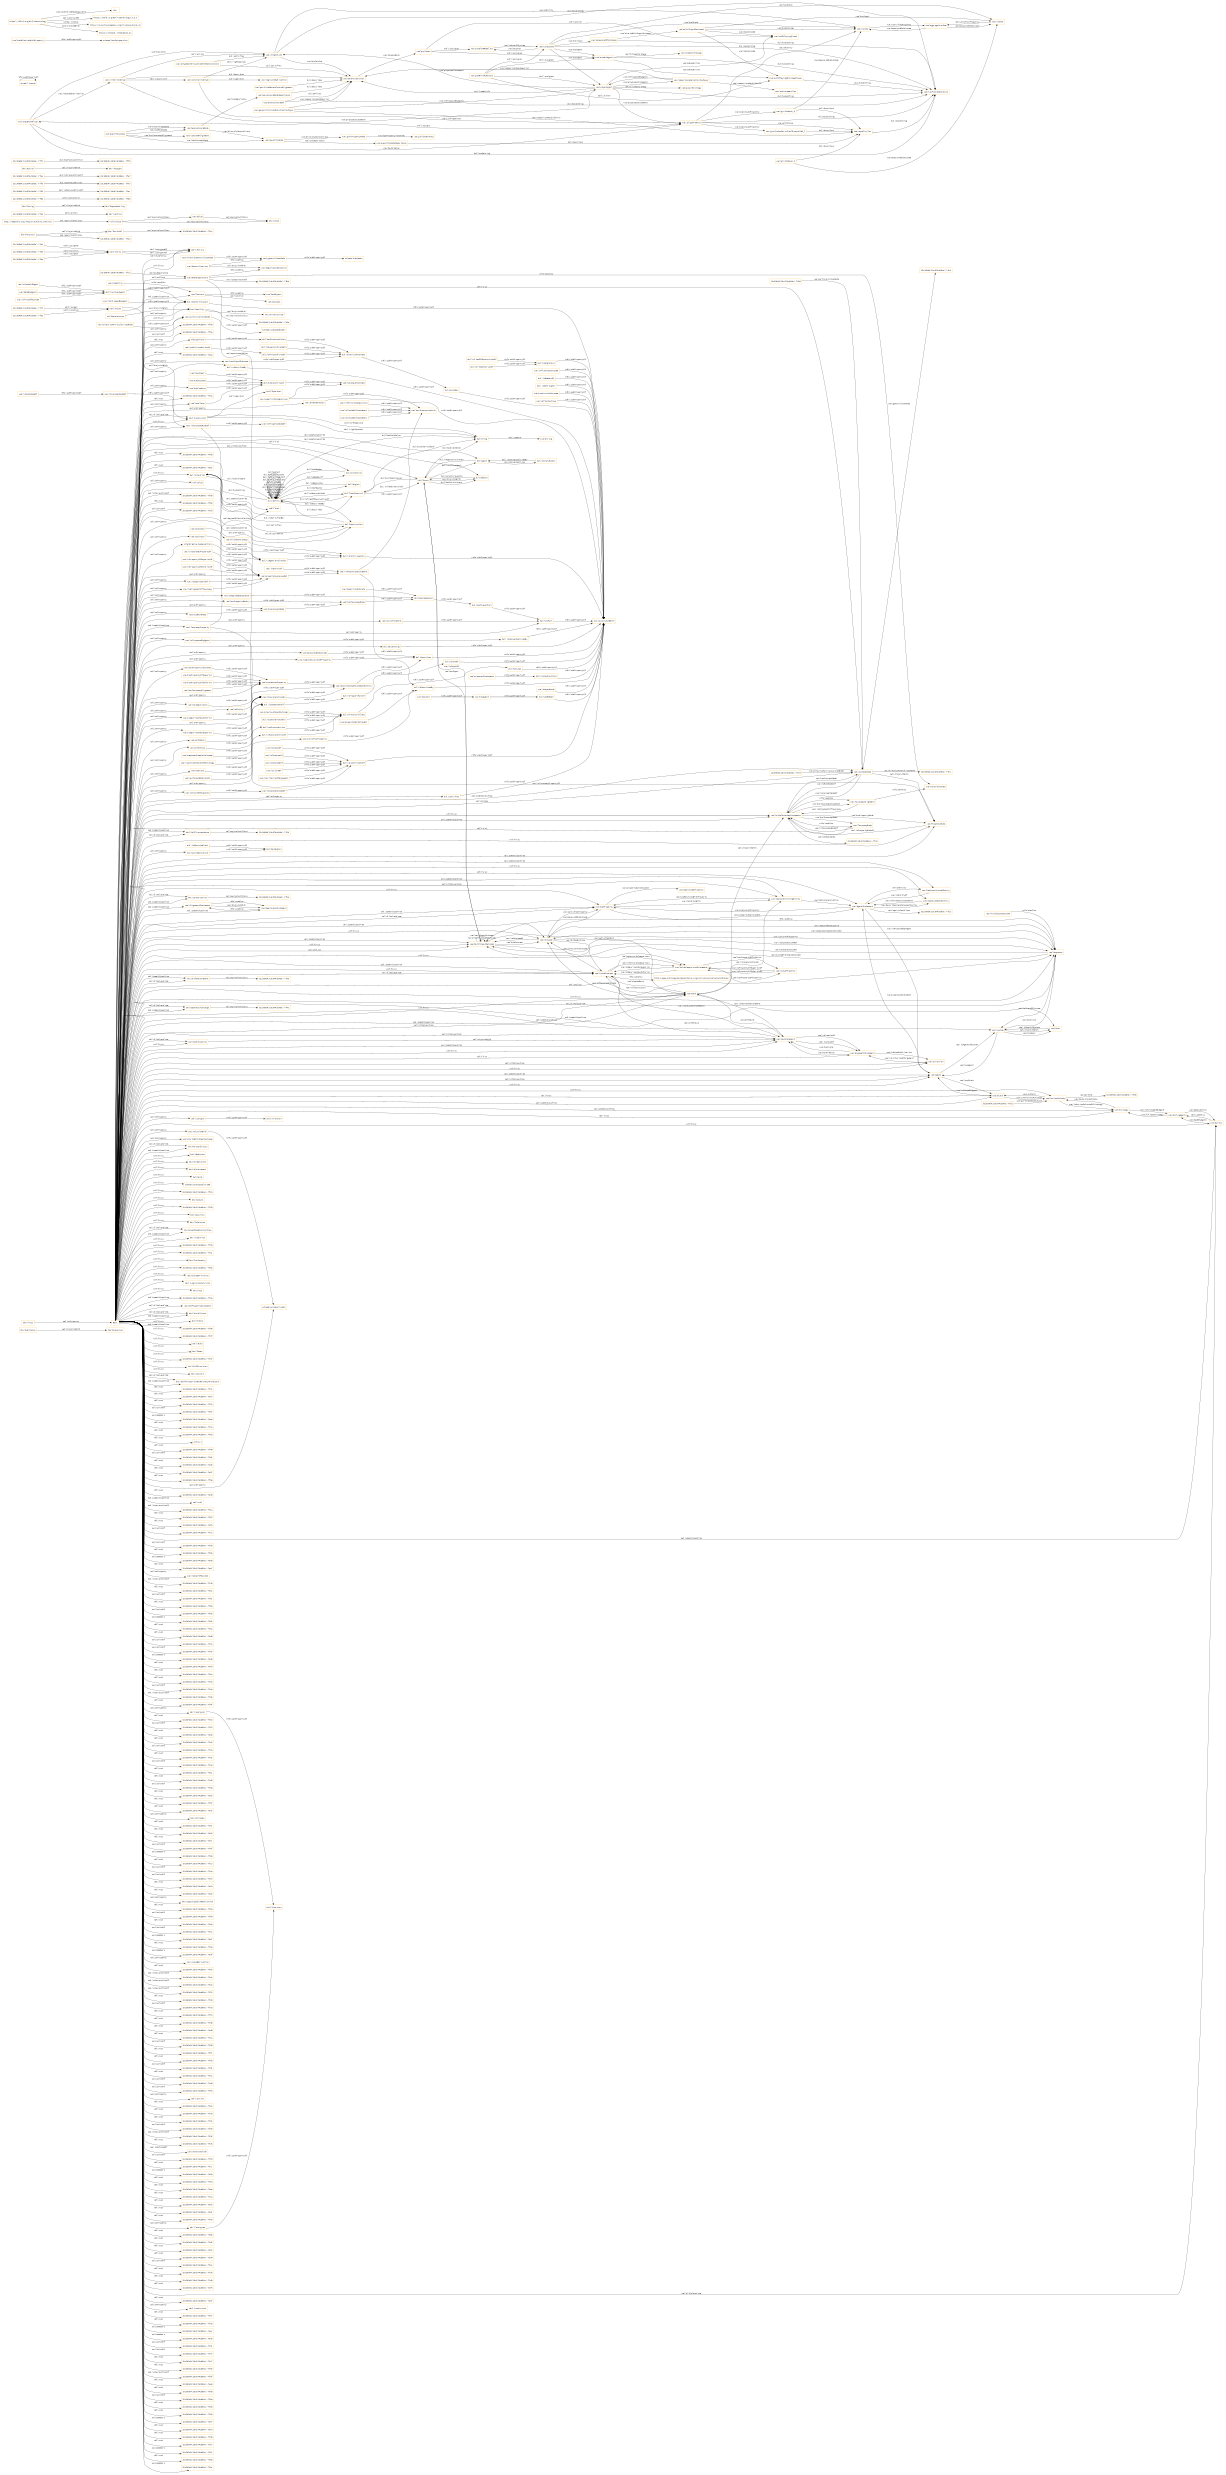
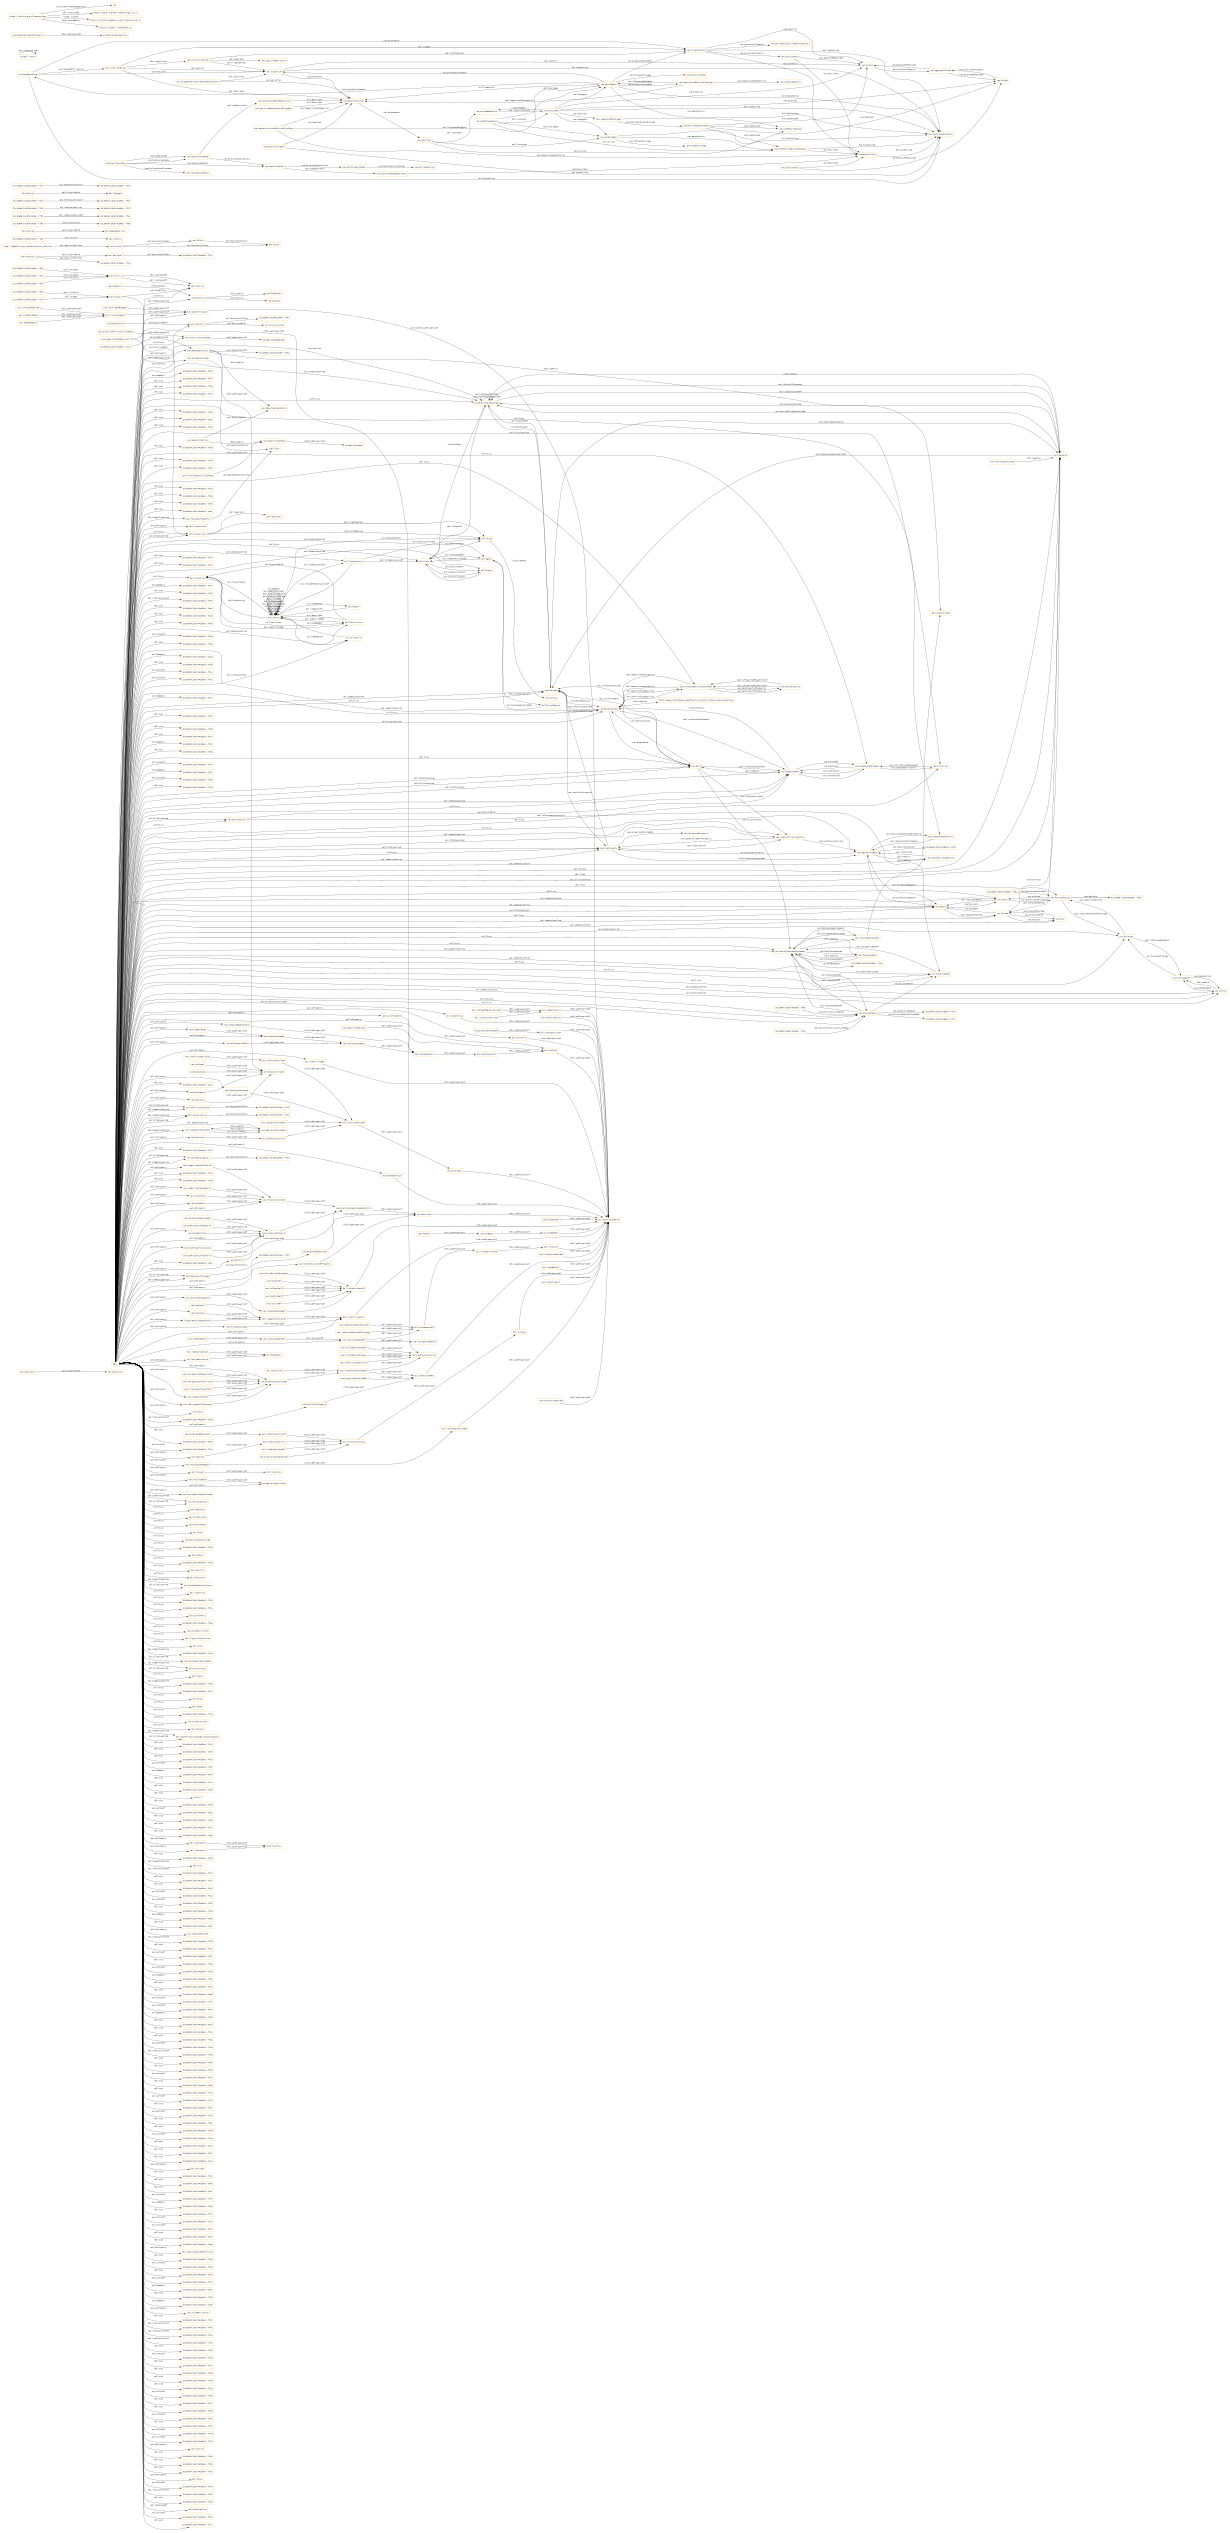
(829, 131) -> (832, 152)
(423, 307) -> (424, 328)
(313, 383) -> (251, 707)
(158, 393) -> (315, 1338)
(390, 481) -> none
(237, 646) -> (274, 1002)
(512, 785) -> (650, 814)
(72, 1323) -> (143, 1933)
